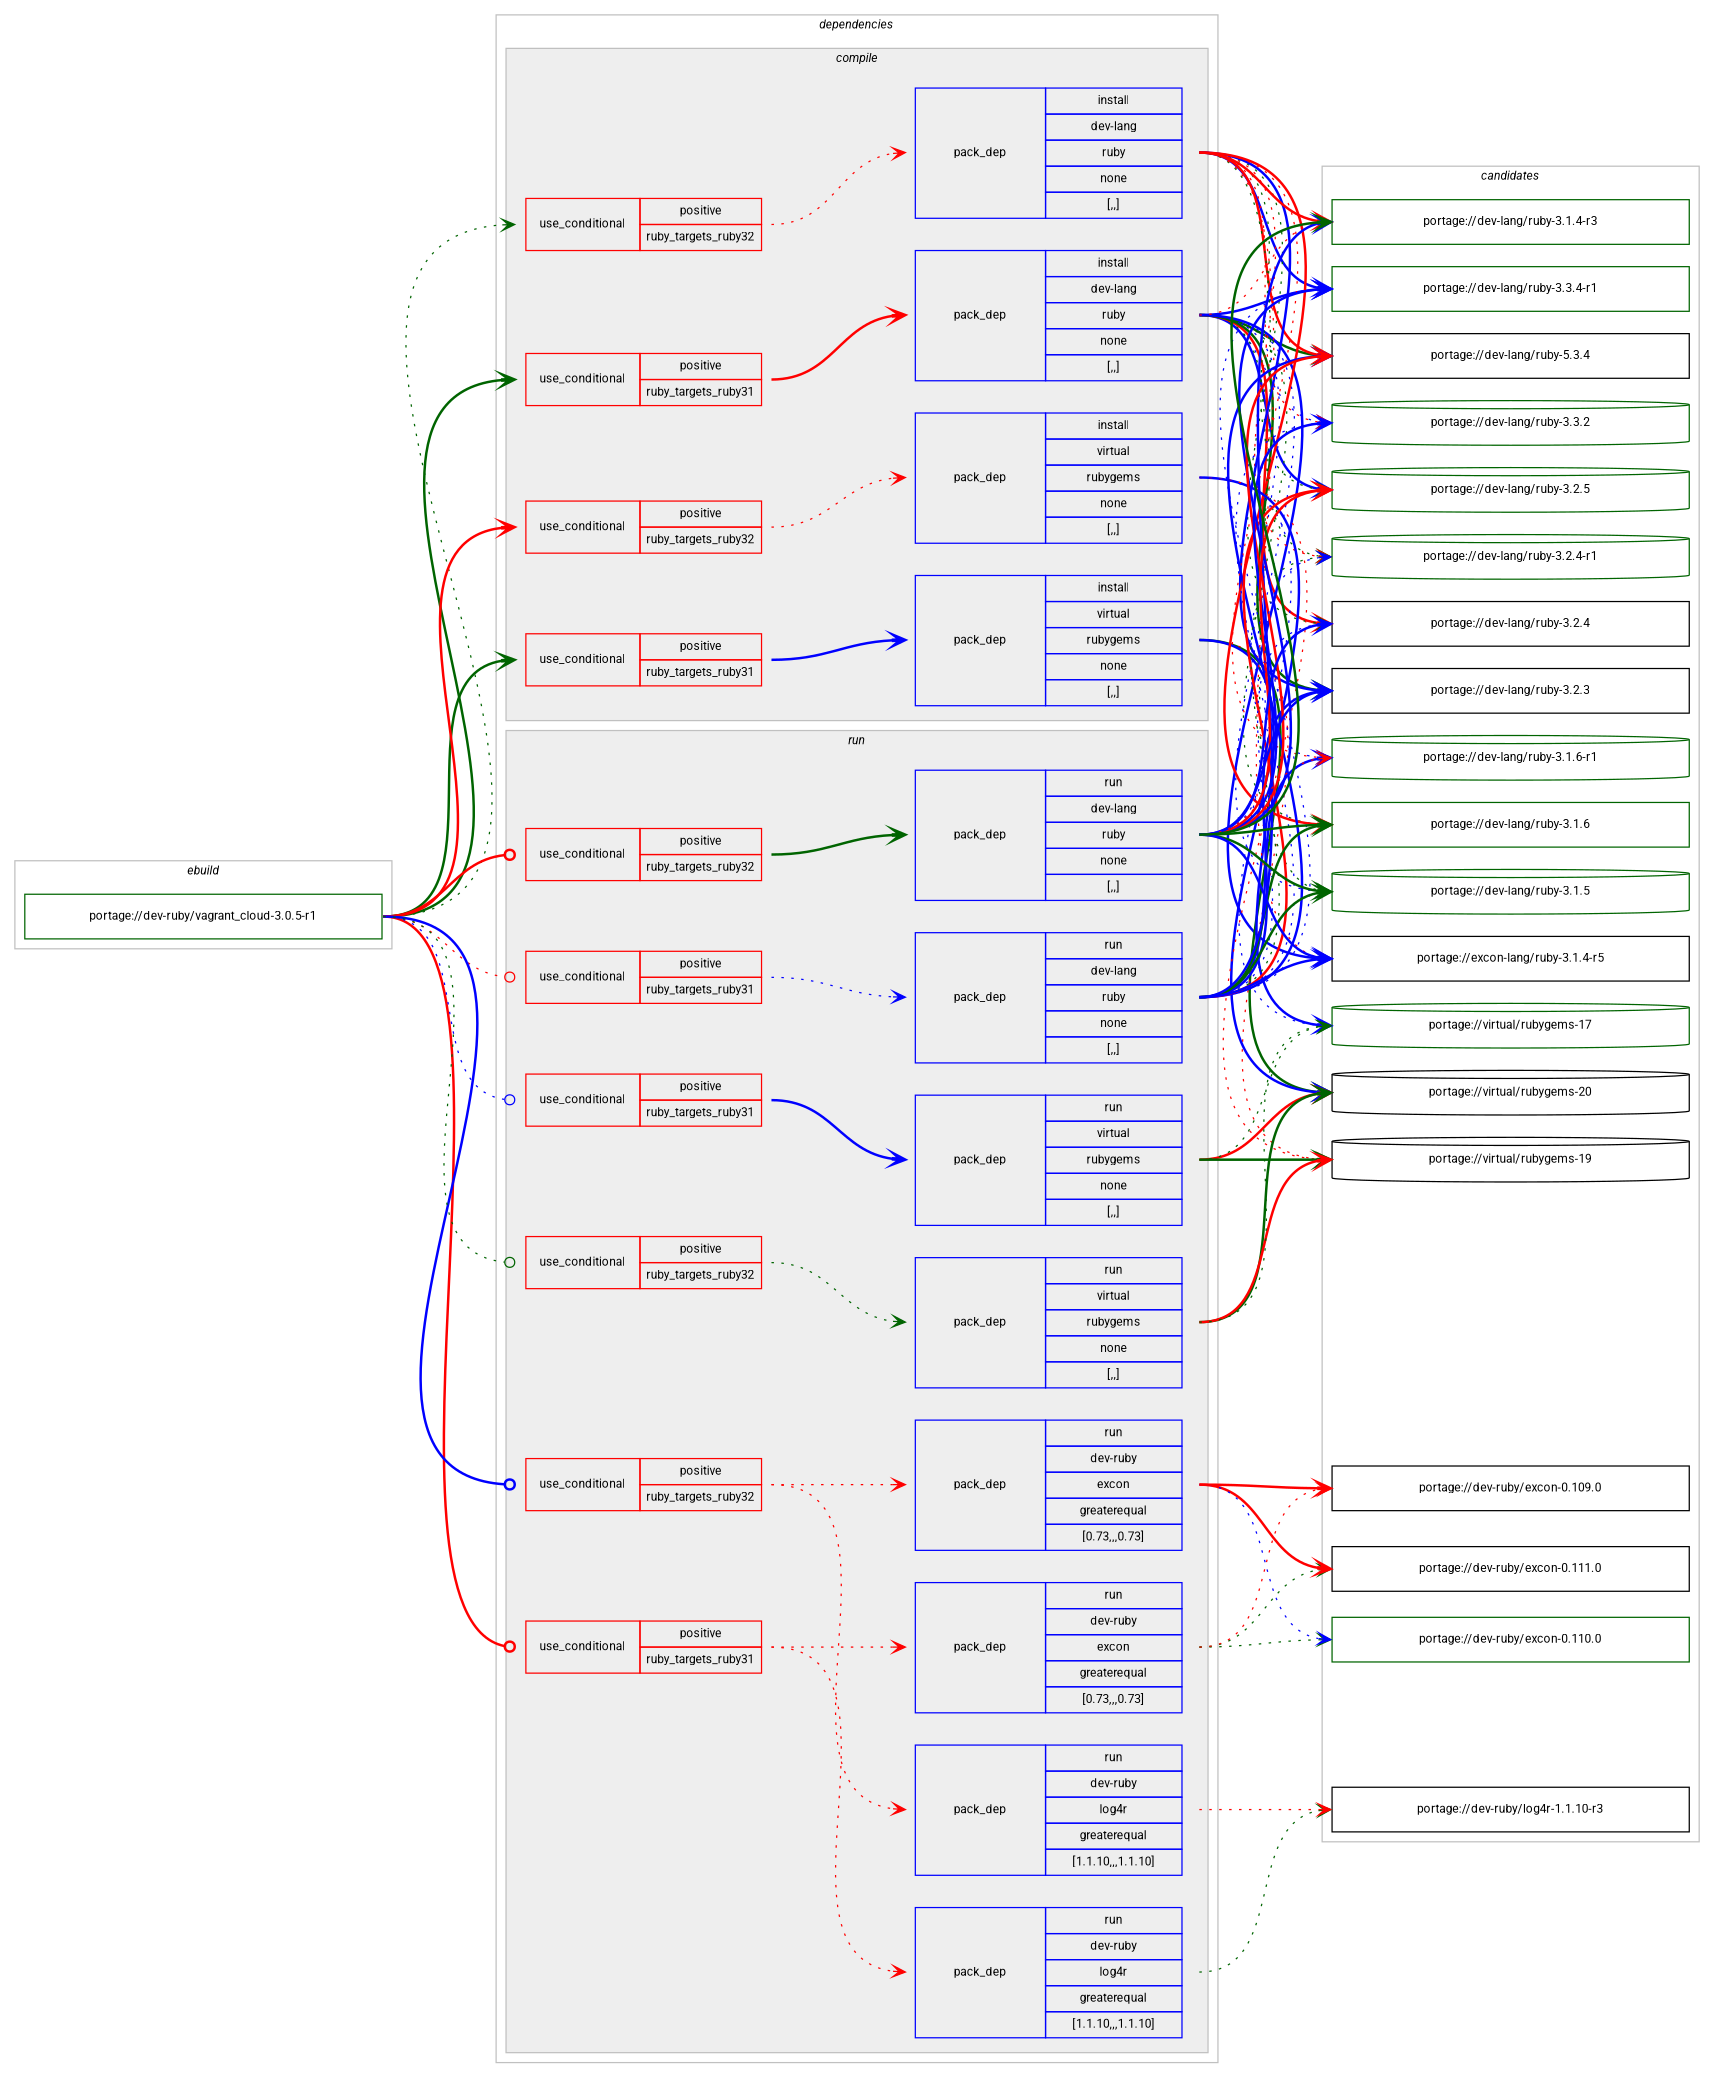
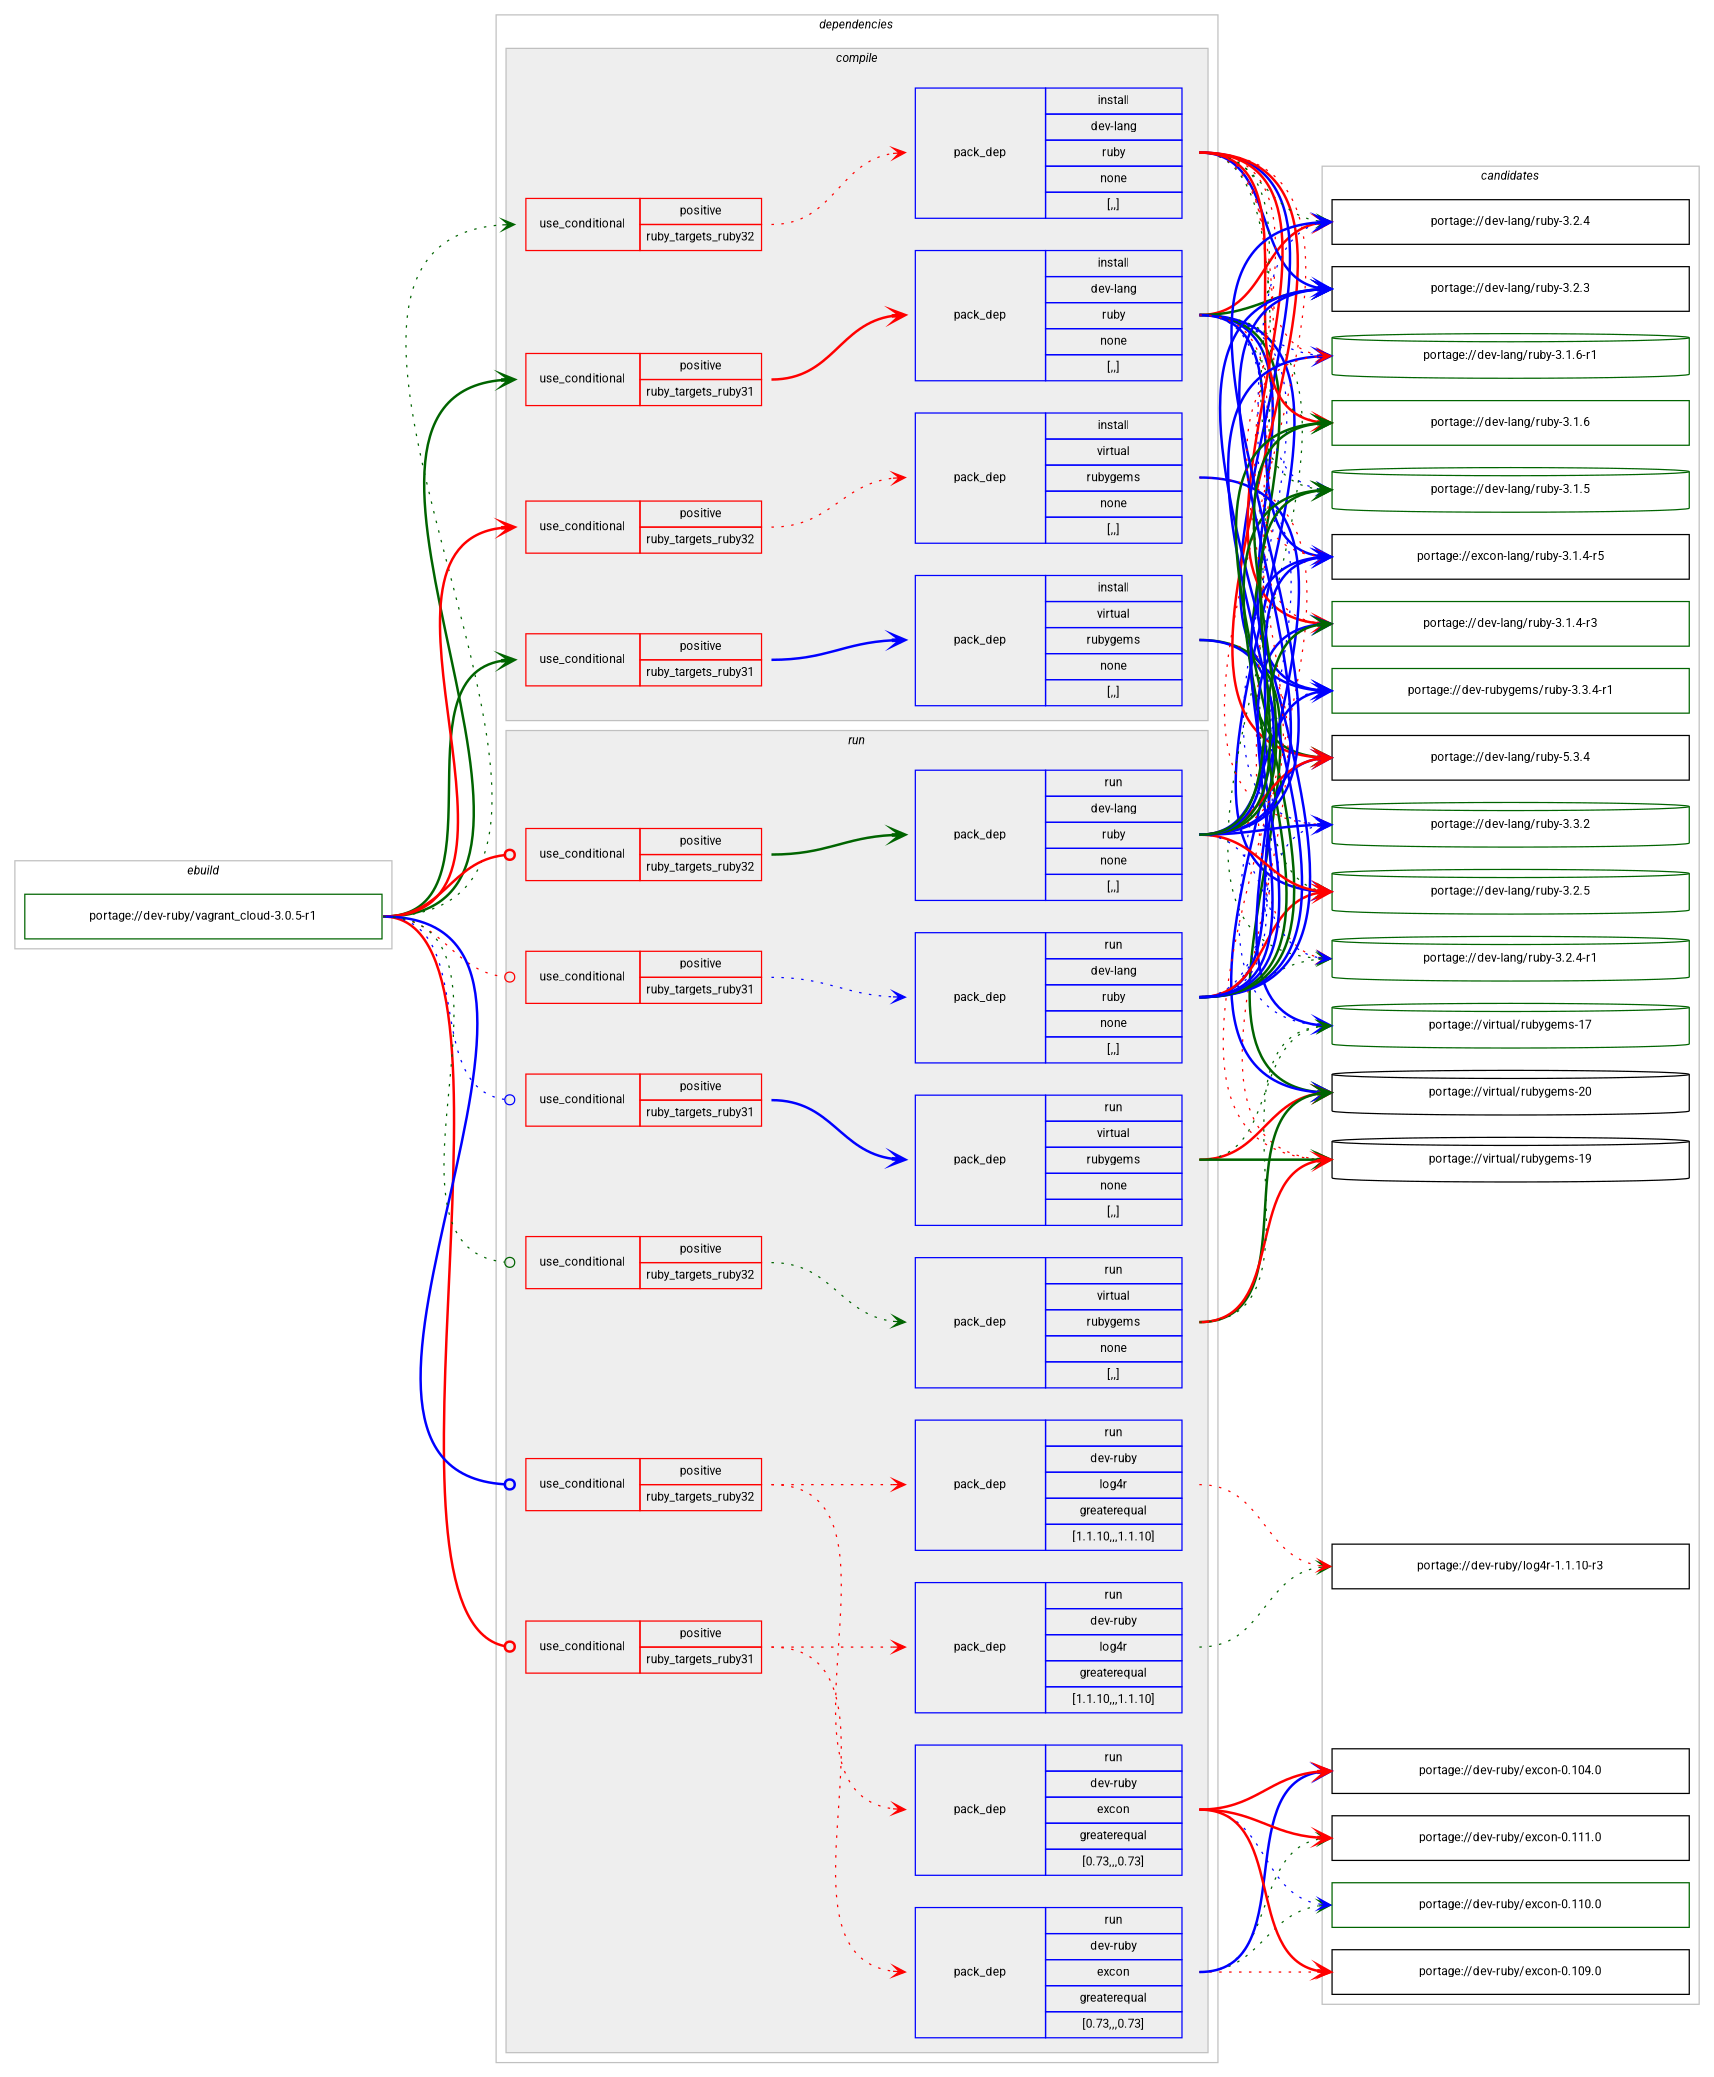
(1511, 289) -> (1511, 691)
none -> (1511, 1771)
